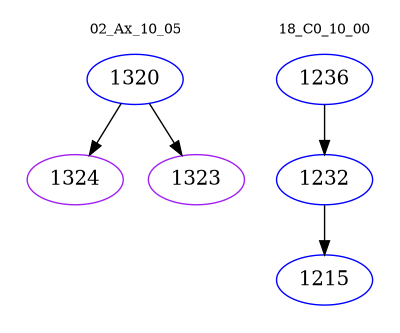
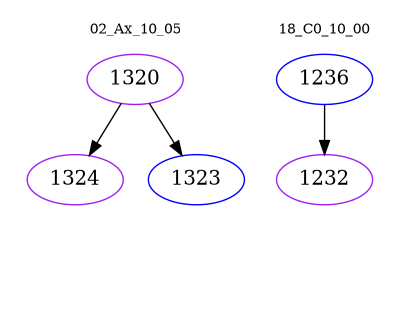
(135, 79) -> (135, 79)
(196, 180) -> (196, 180)
(325, 180) -> (325, 180)
(325, 280) -> none
